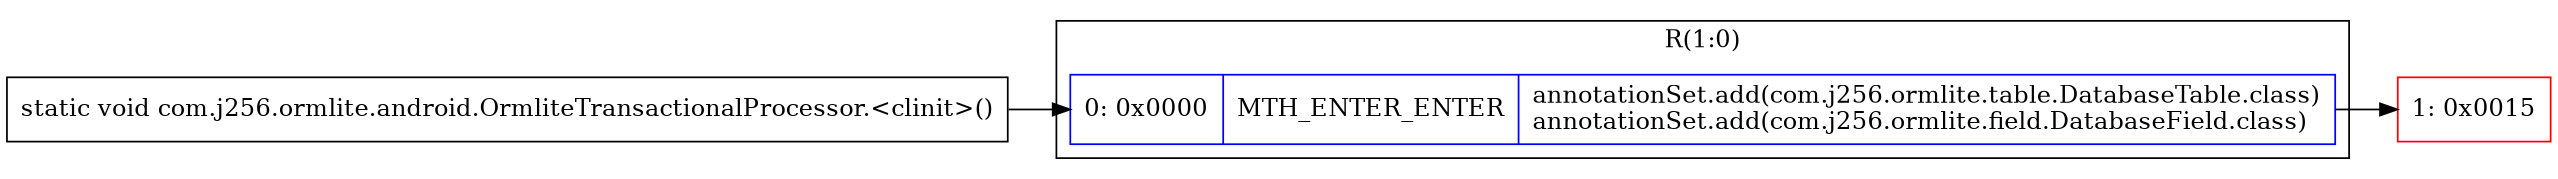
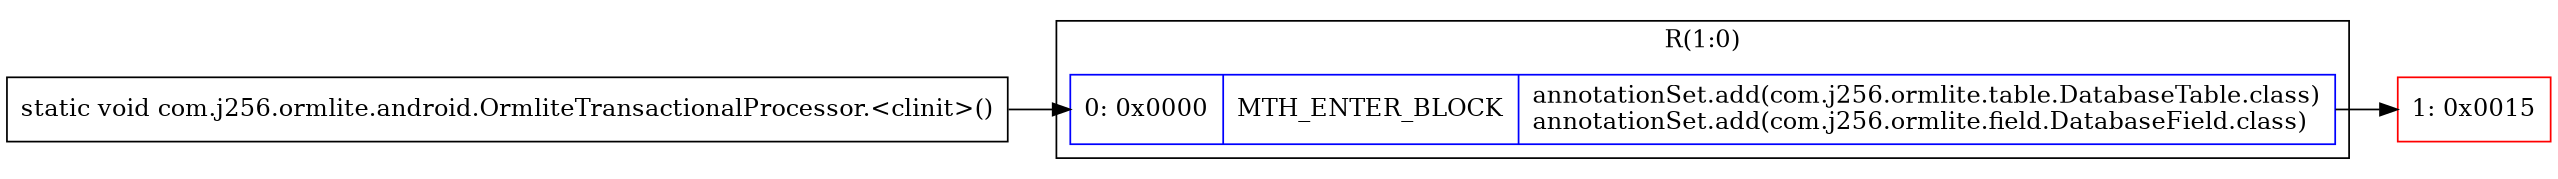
(1371, 109) -> (1371, 109)
